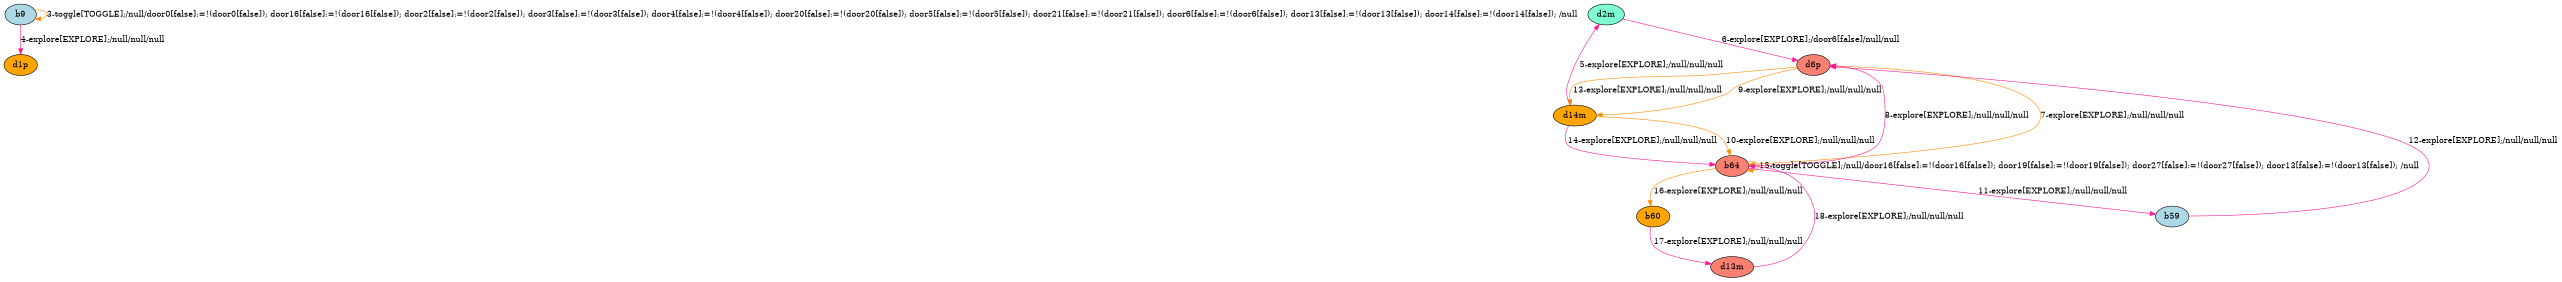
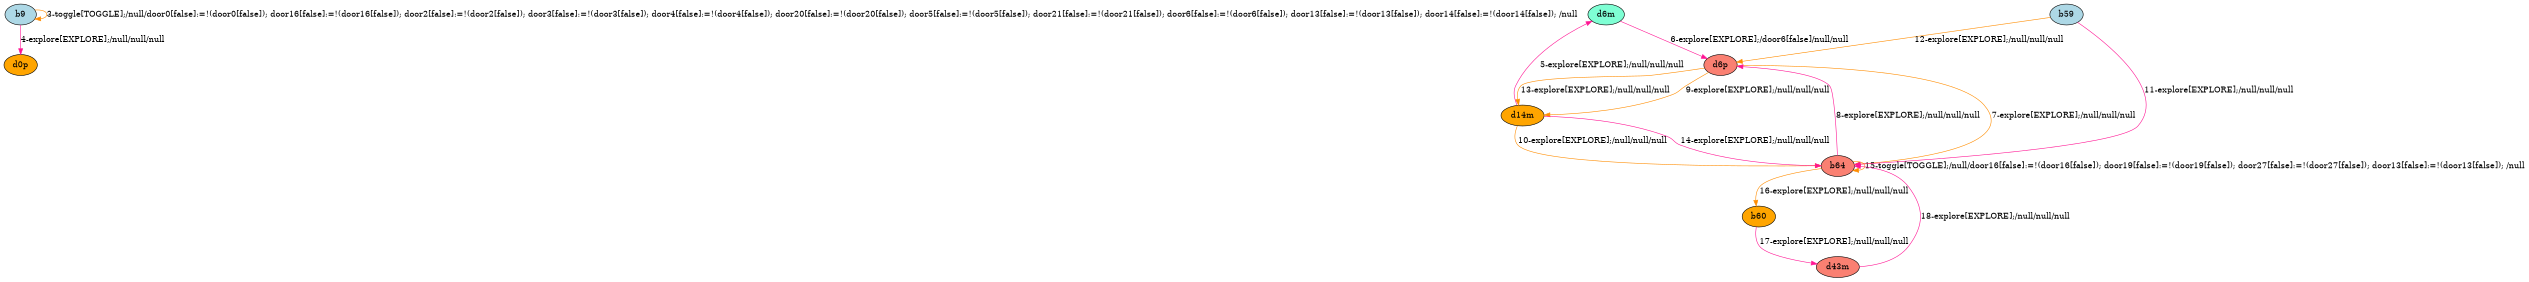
(1606, 15) -> (1606, 15)
(21, 65) -> (21, 65)
(2266, 112) -> (1896, 39)
(1949, 191) -> (2067, 145)
(1732, 267) -> (1838, 267)
